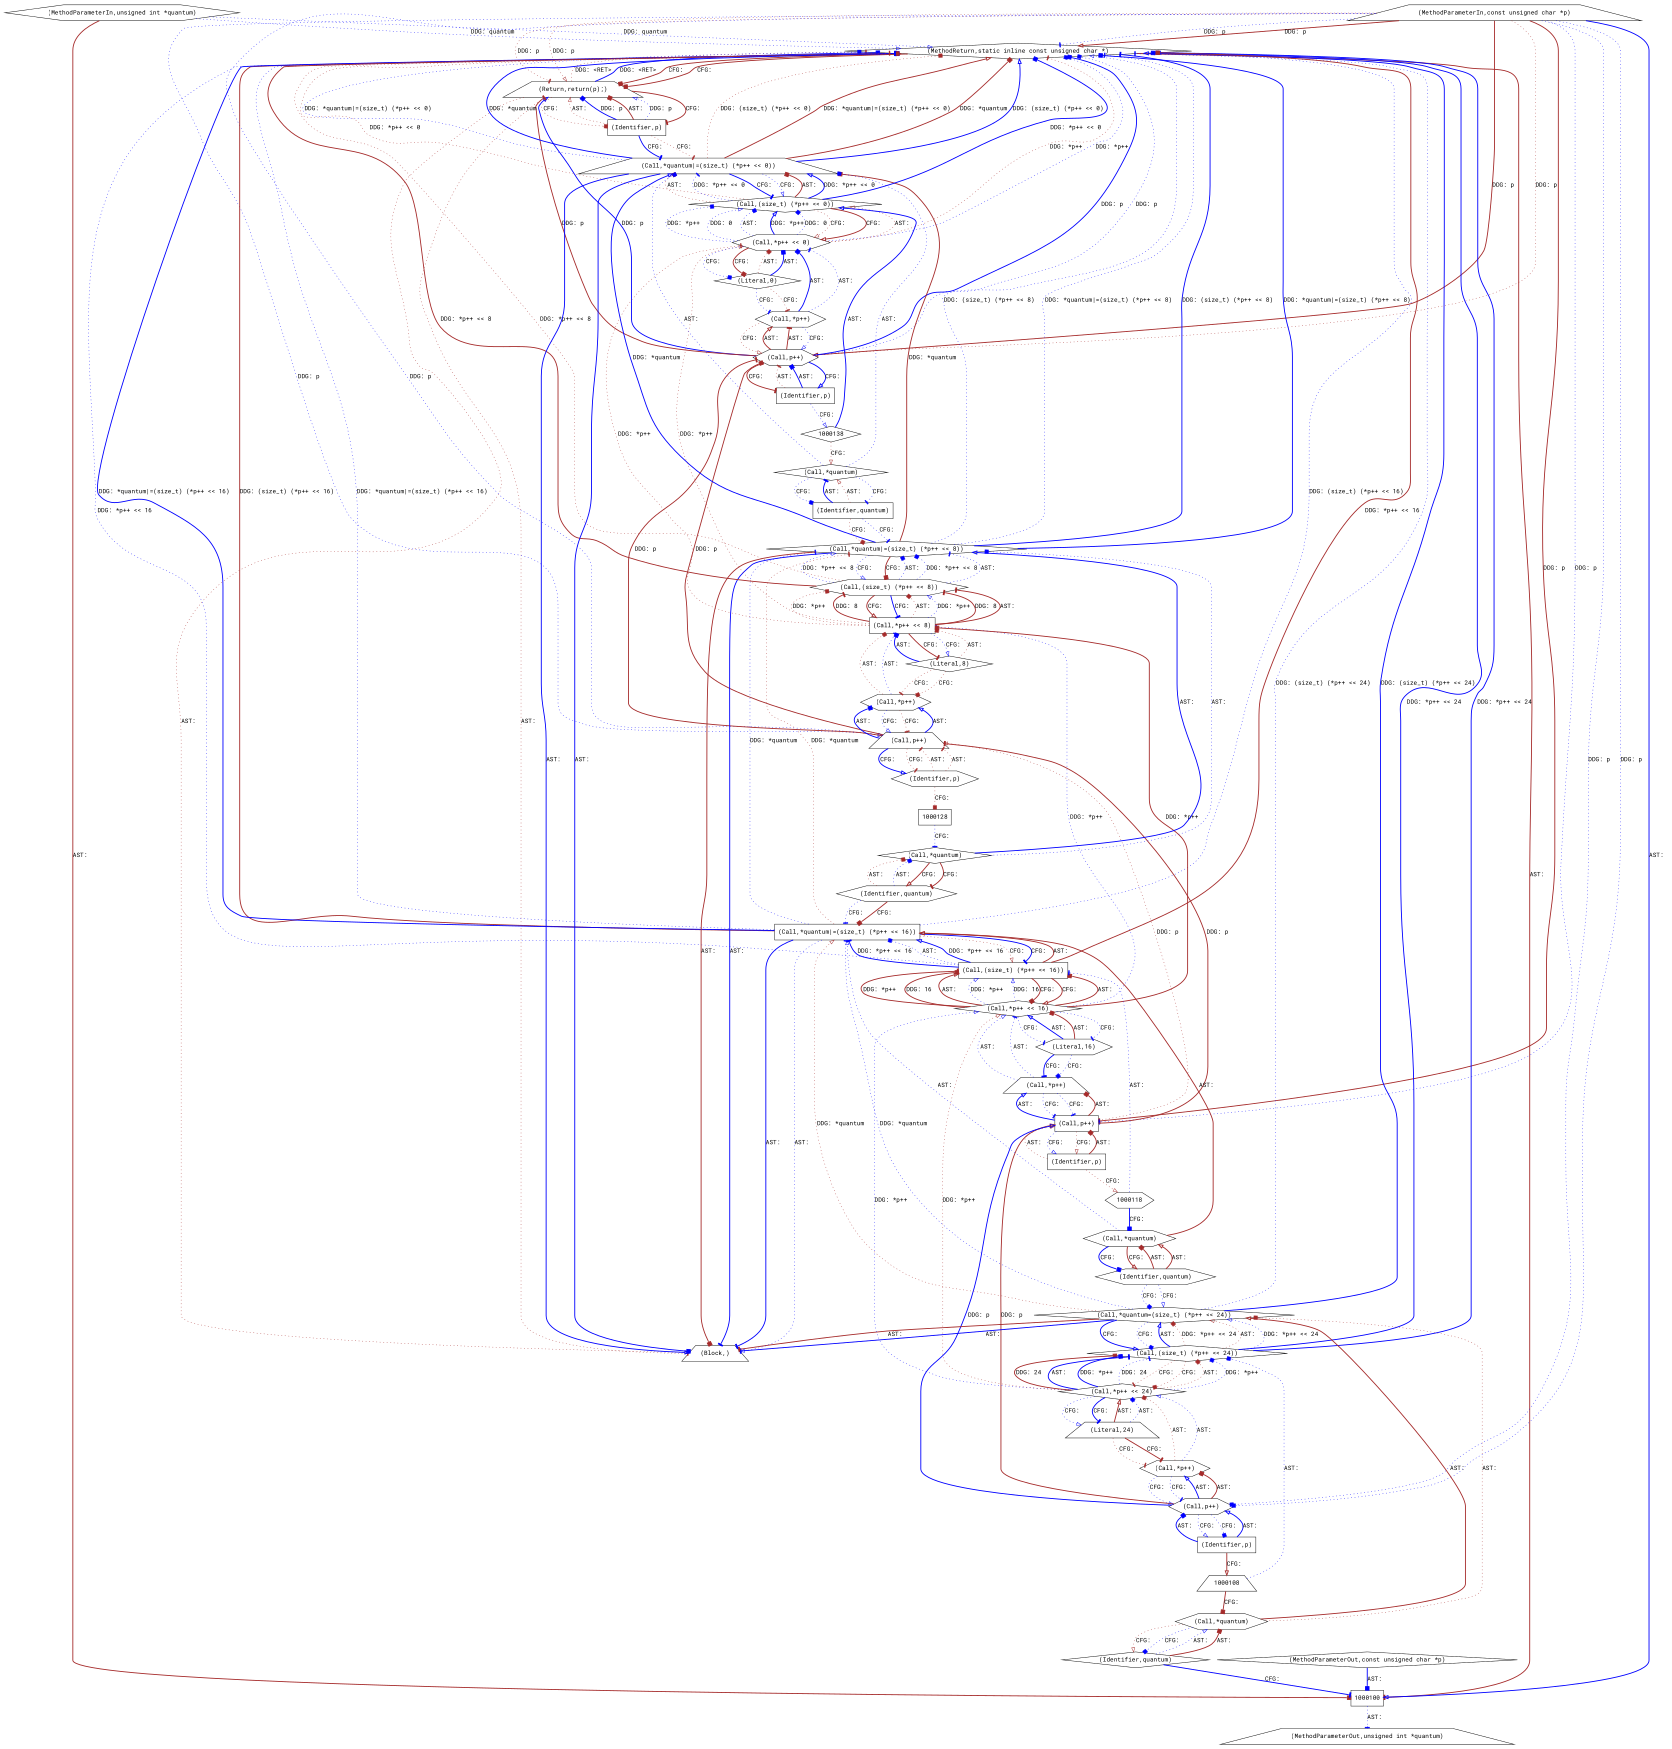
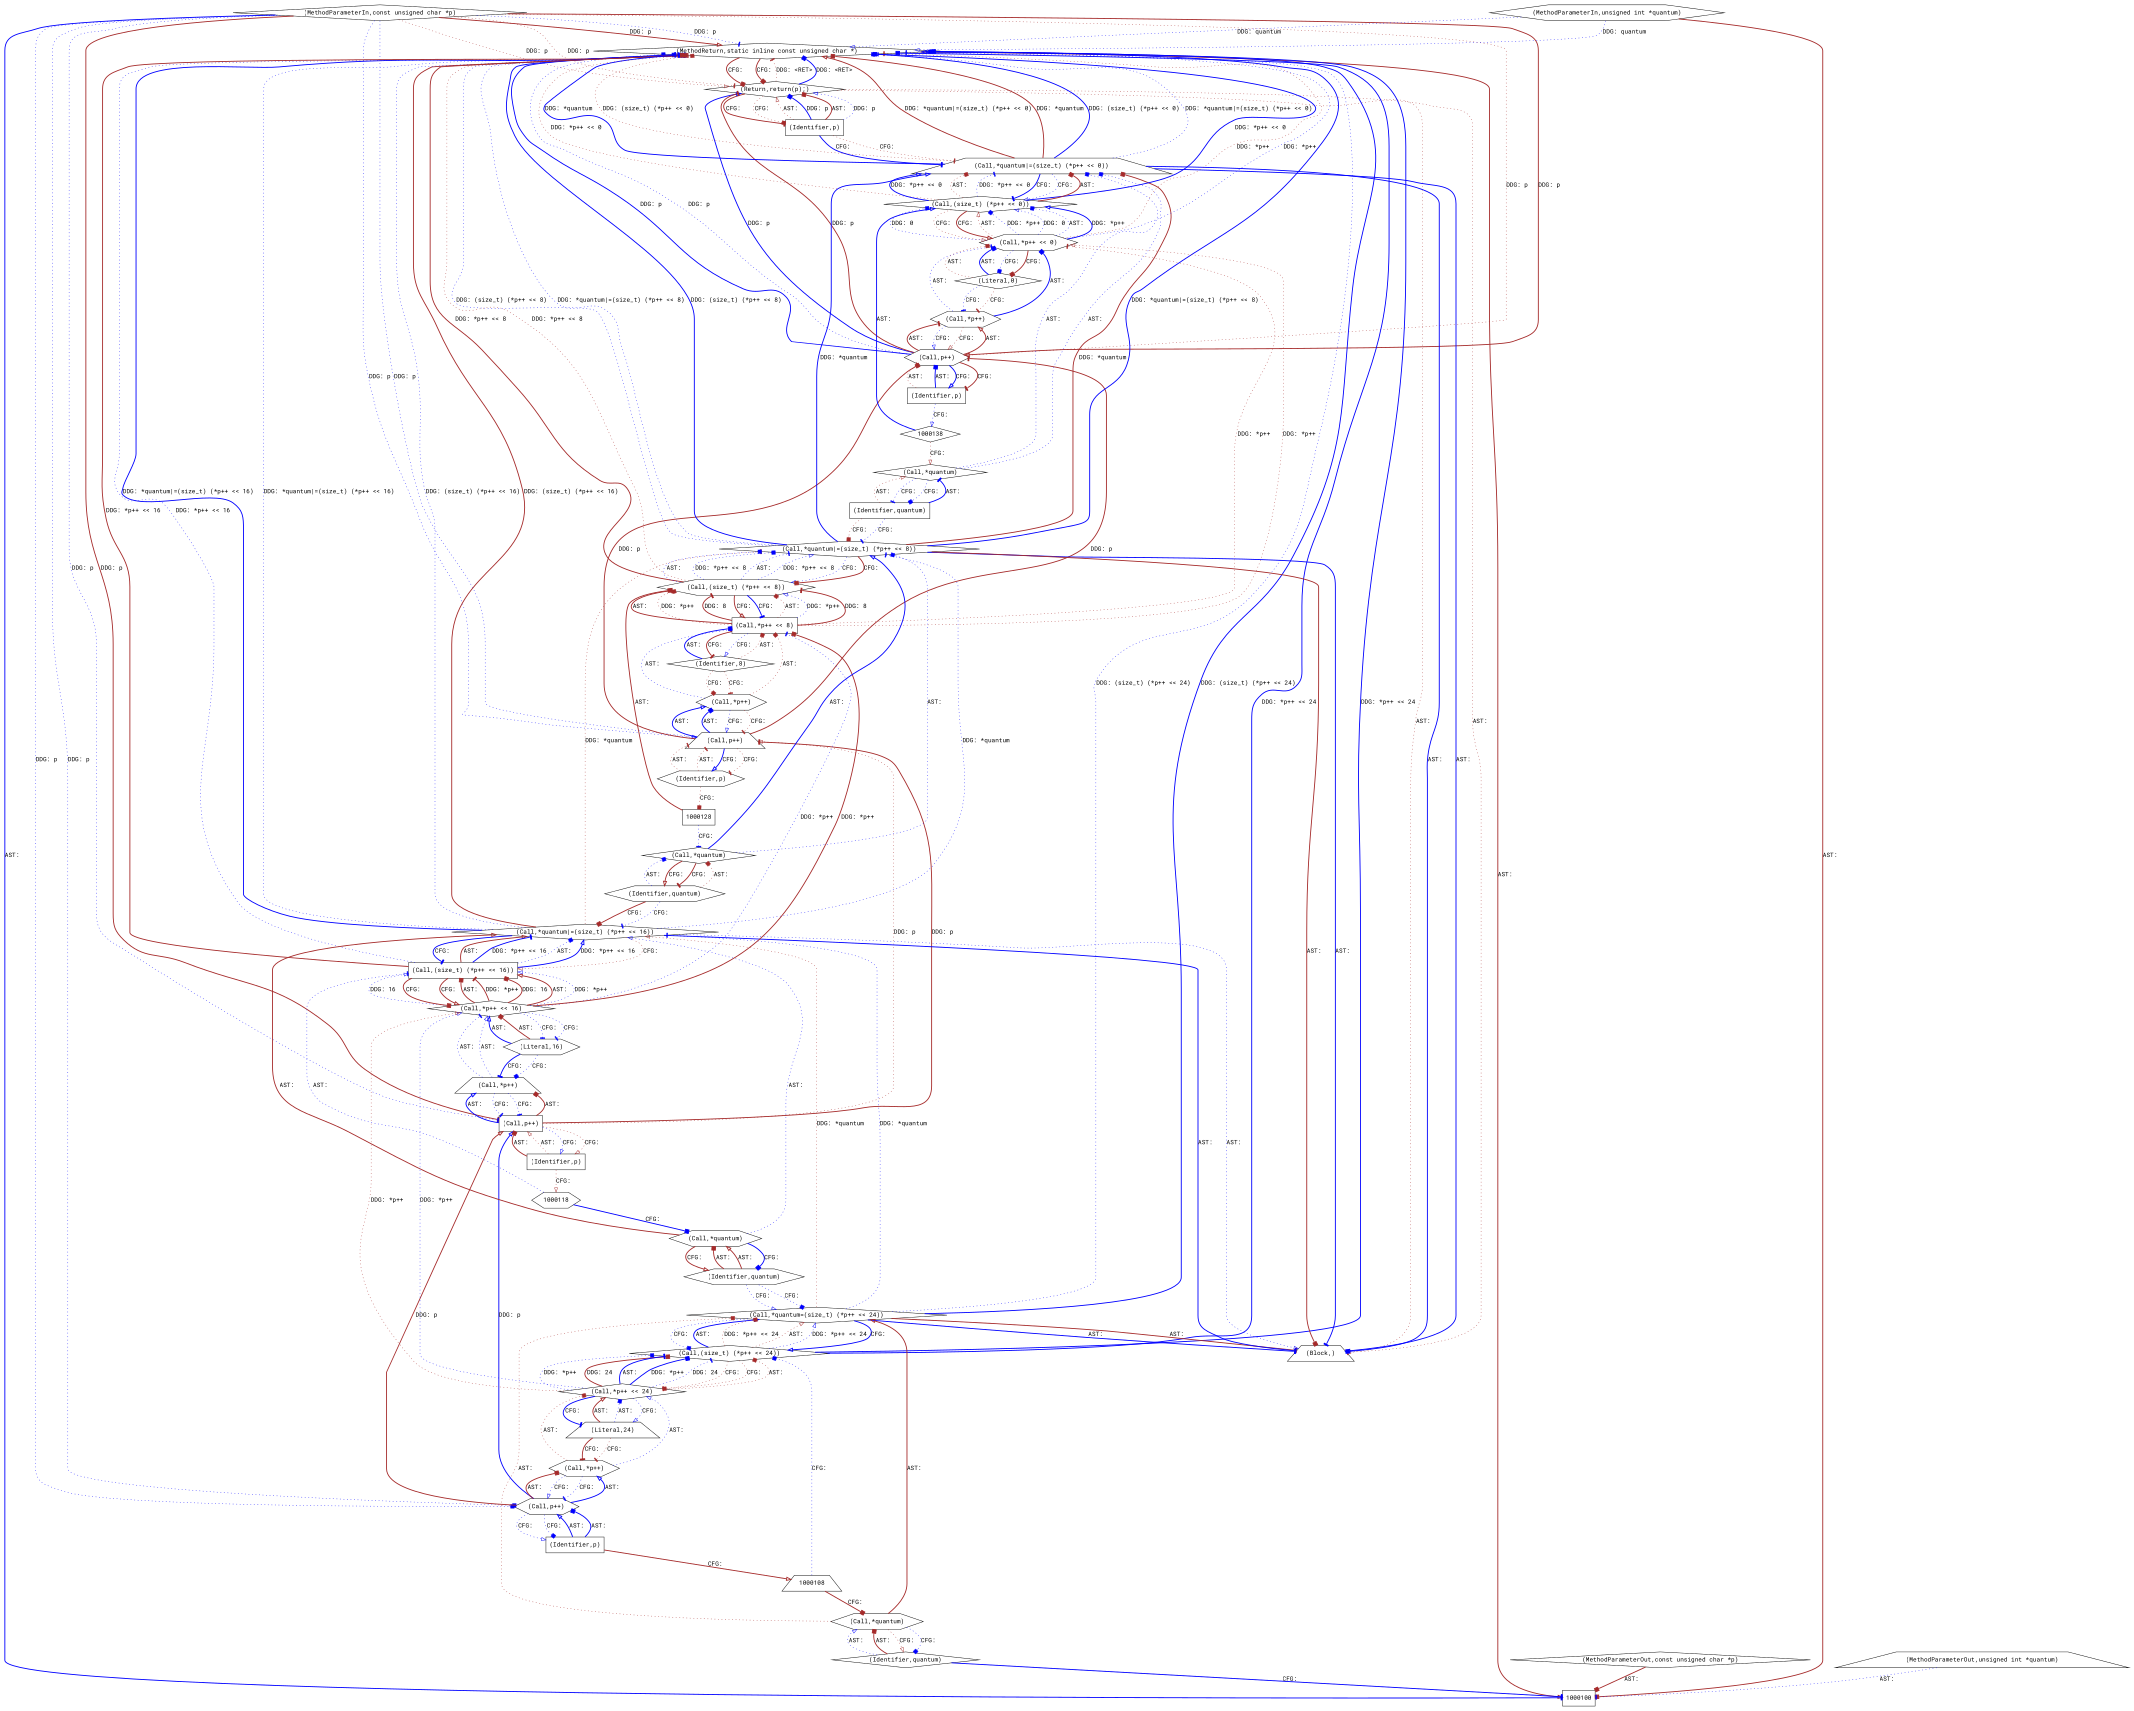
(1494, 13) -> (380, 13)
(573, 89) -> (775, 89)
(949, 664) -> (721, 664)
none -> (632, 695)
(1531, 755) -> (1498, 627)
(847, 932) -> (585, 932)
(1649, 952) -> (5, 1493)
(1293, 1468) -> (821, 1468)
(1367, 1677) -> (1622, 1678)
(1367, 1716) -> (1768, 1688)
